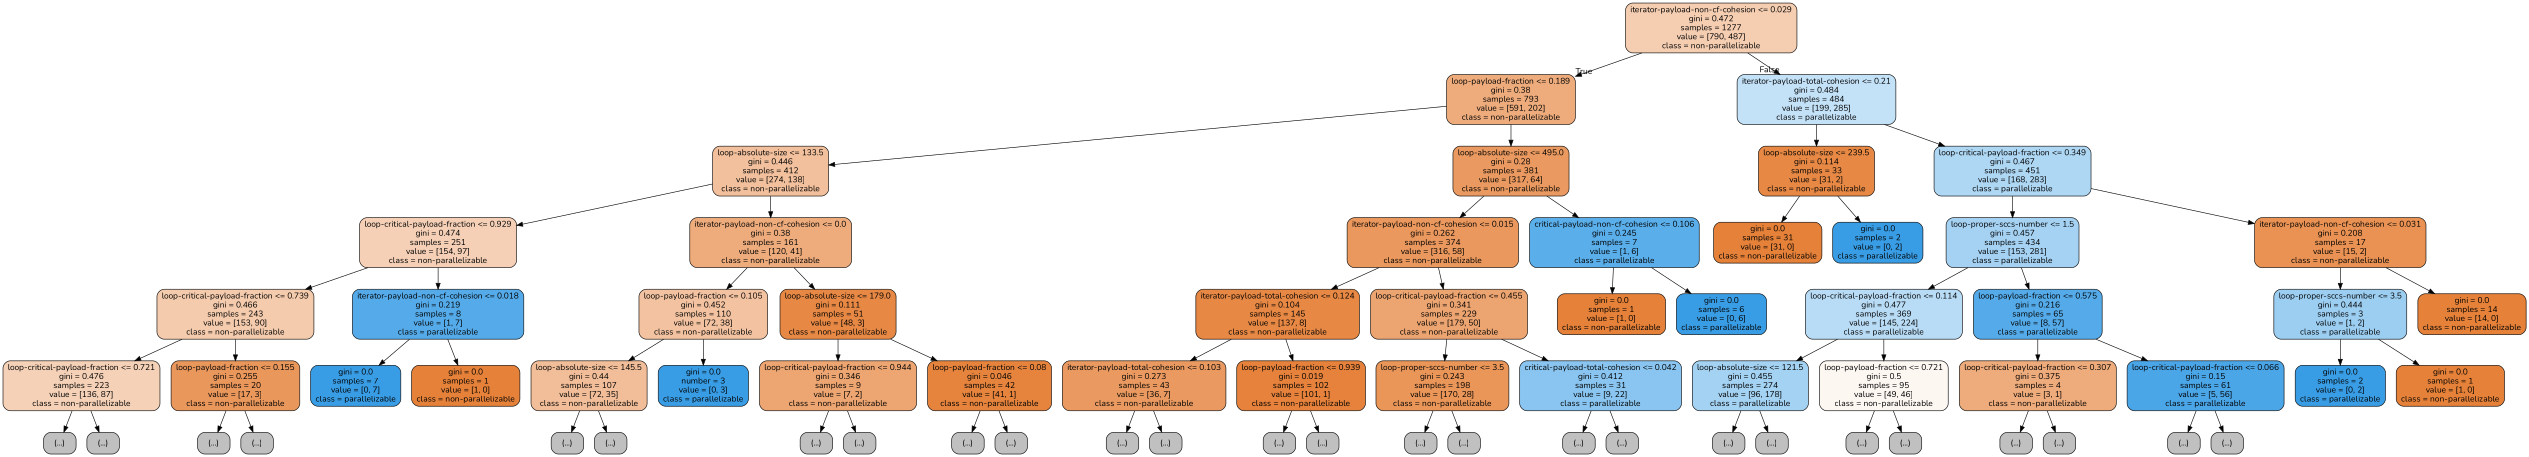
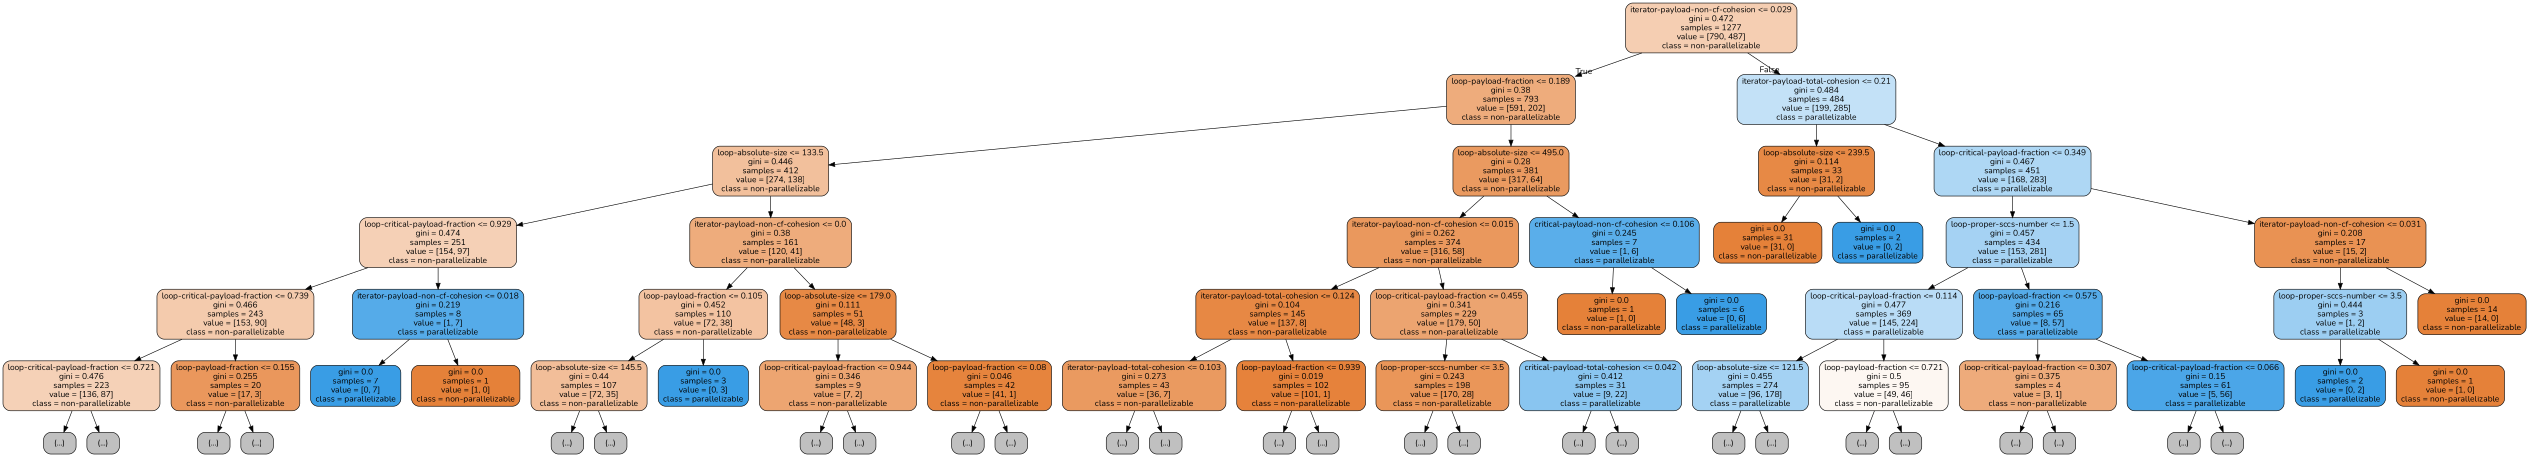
(703, 386) -> (703, 386)
